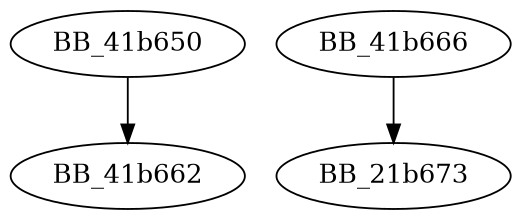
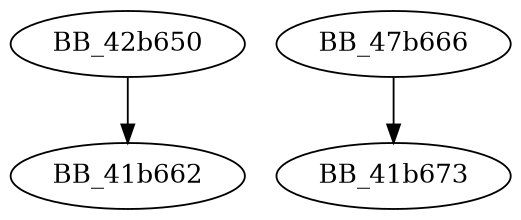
(128, 44) -> (128, 44)
(394, 44) -> (394, 44)
(394, 176) -> (394, 176)
